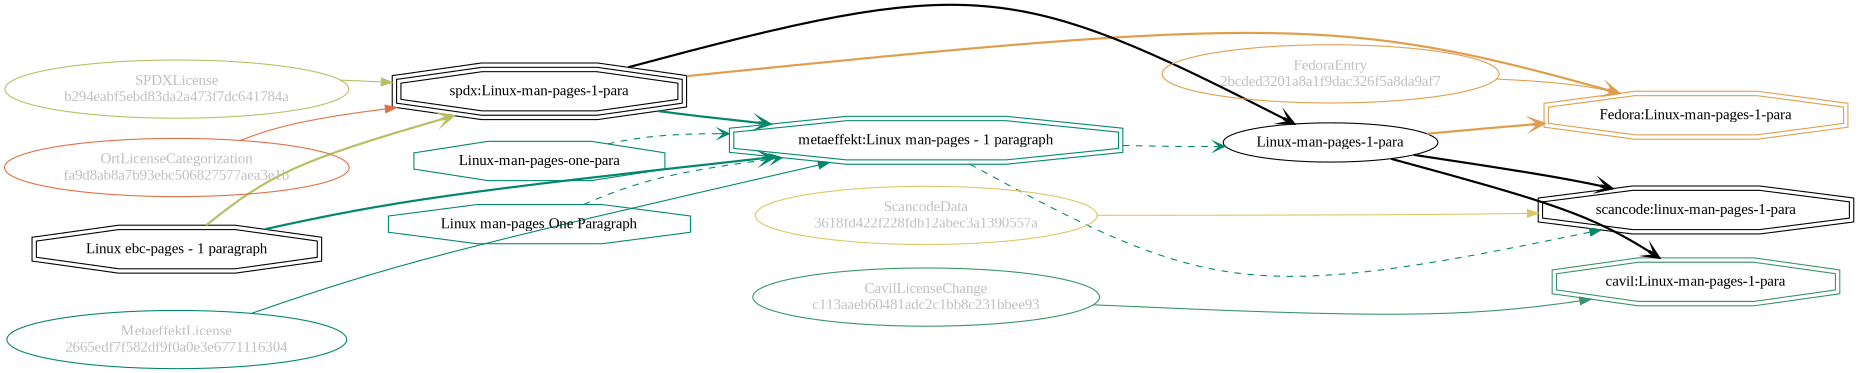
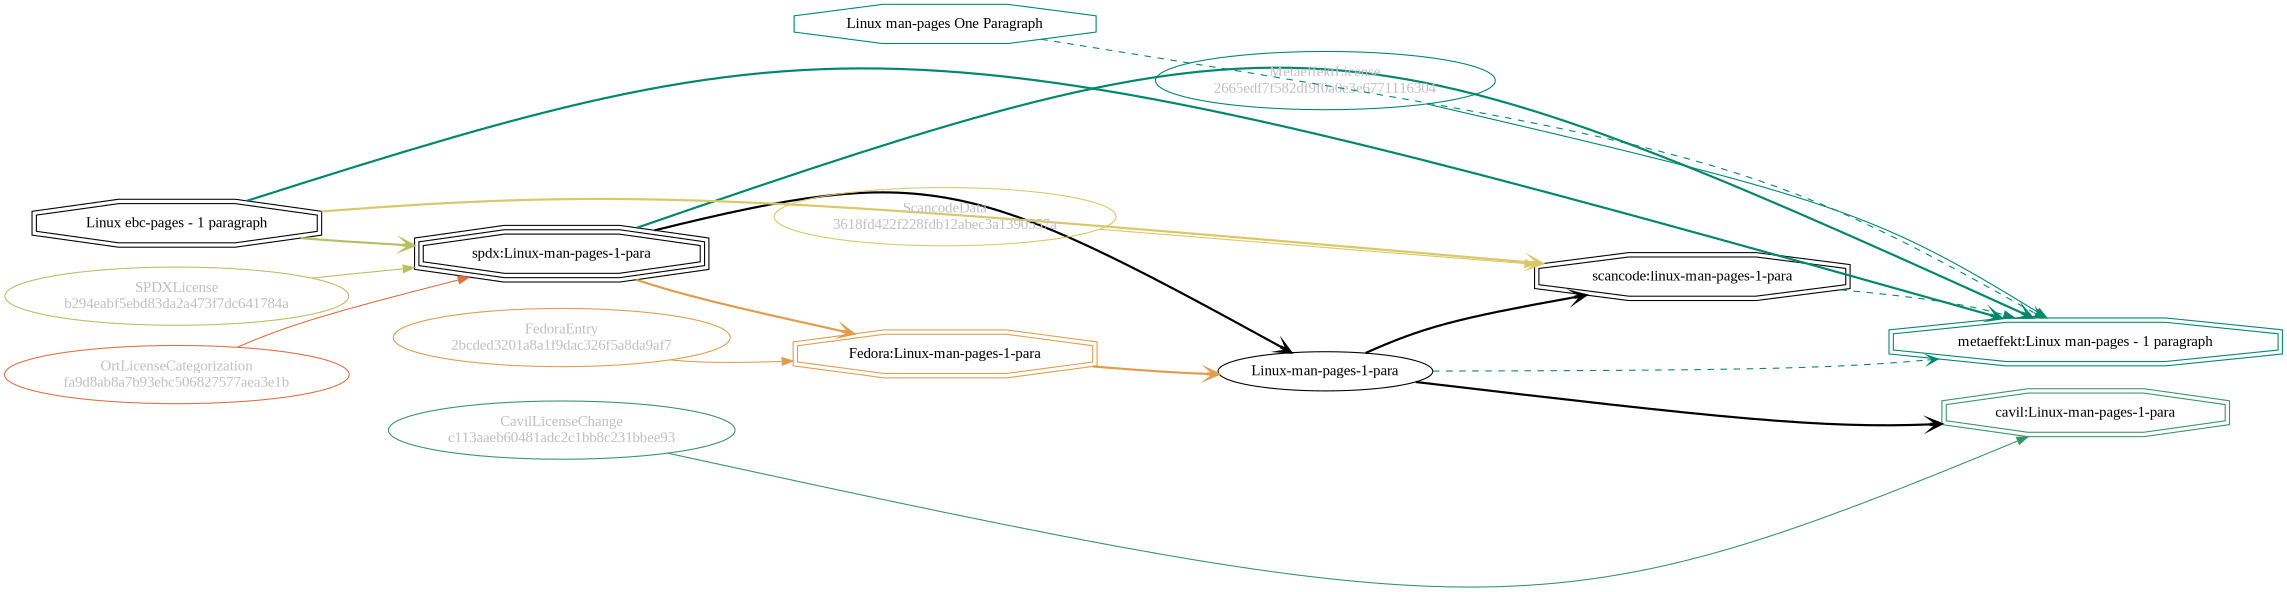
(1480, 129) -> (1150, 371)
(539, 161) -> none
none -> (927, 213)
